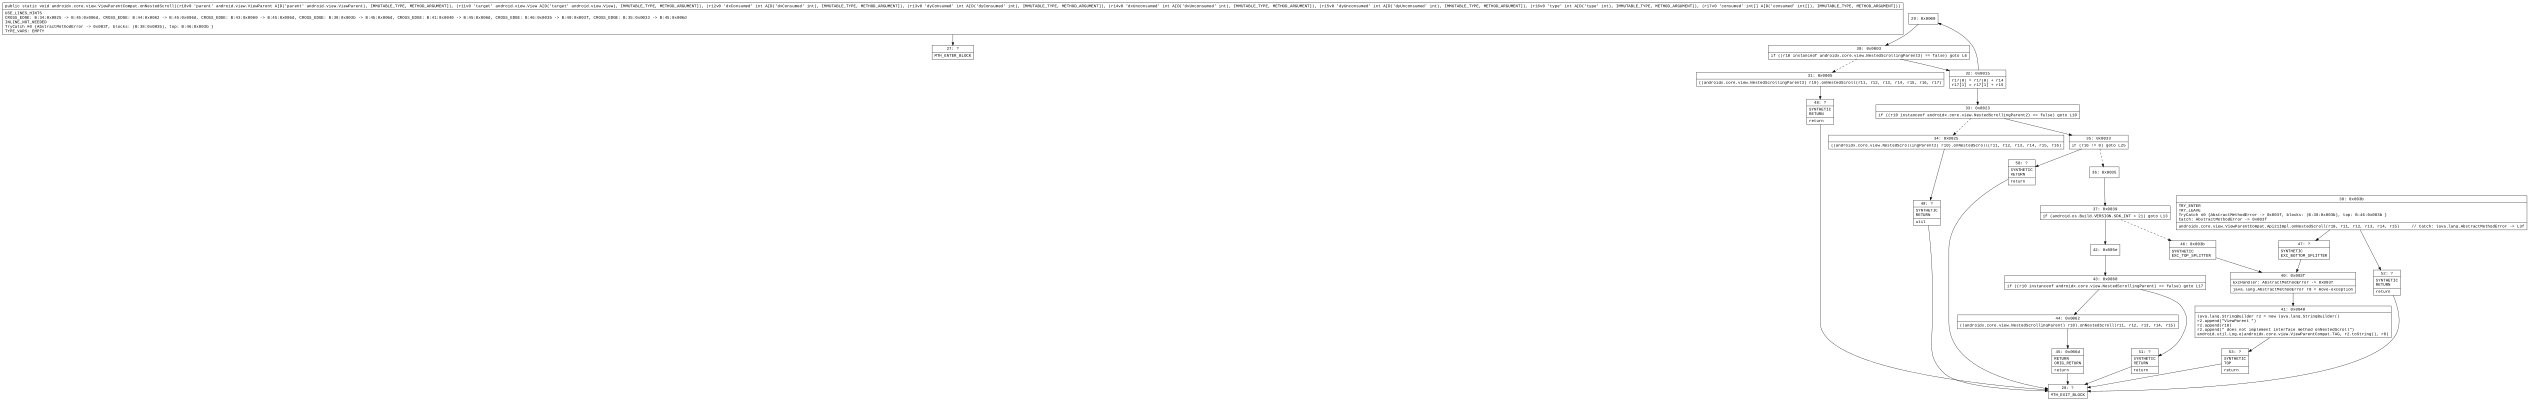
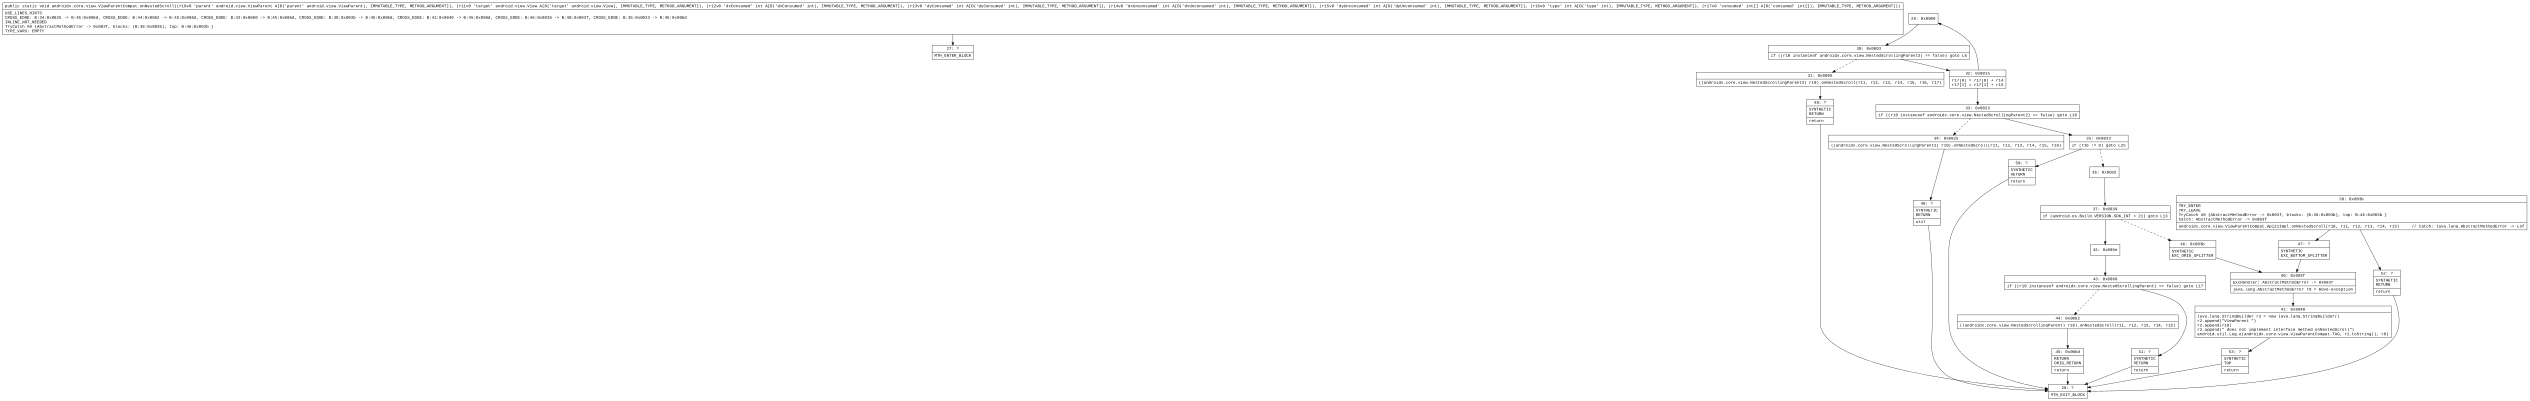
(2191, 256) -> (2193, 256)
(2088, 301) -> (2088, 301)
